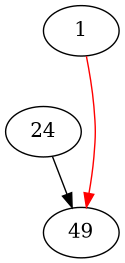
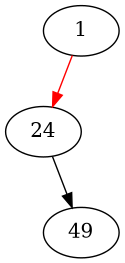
(95, 125) -> (65, 74)
